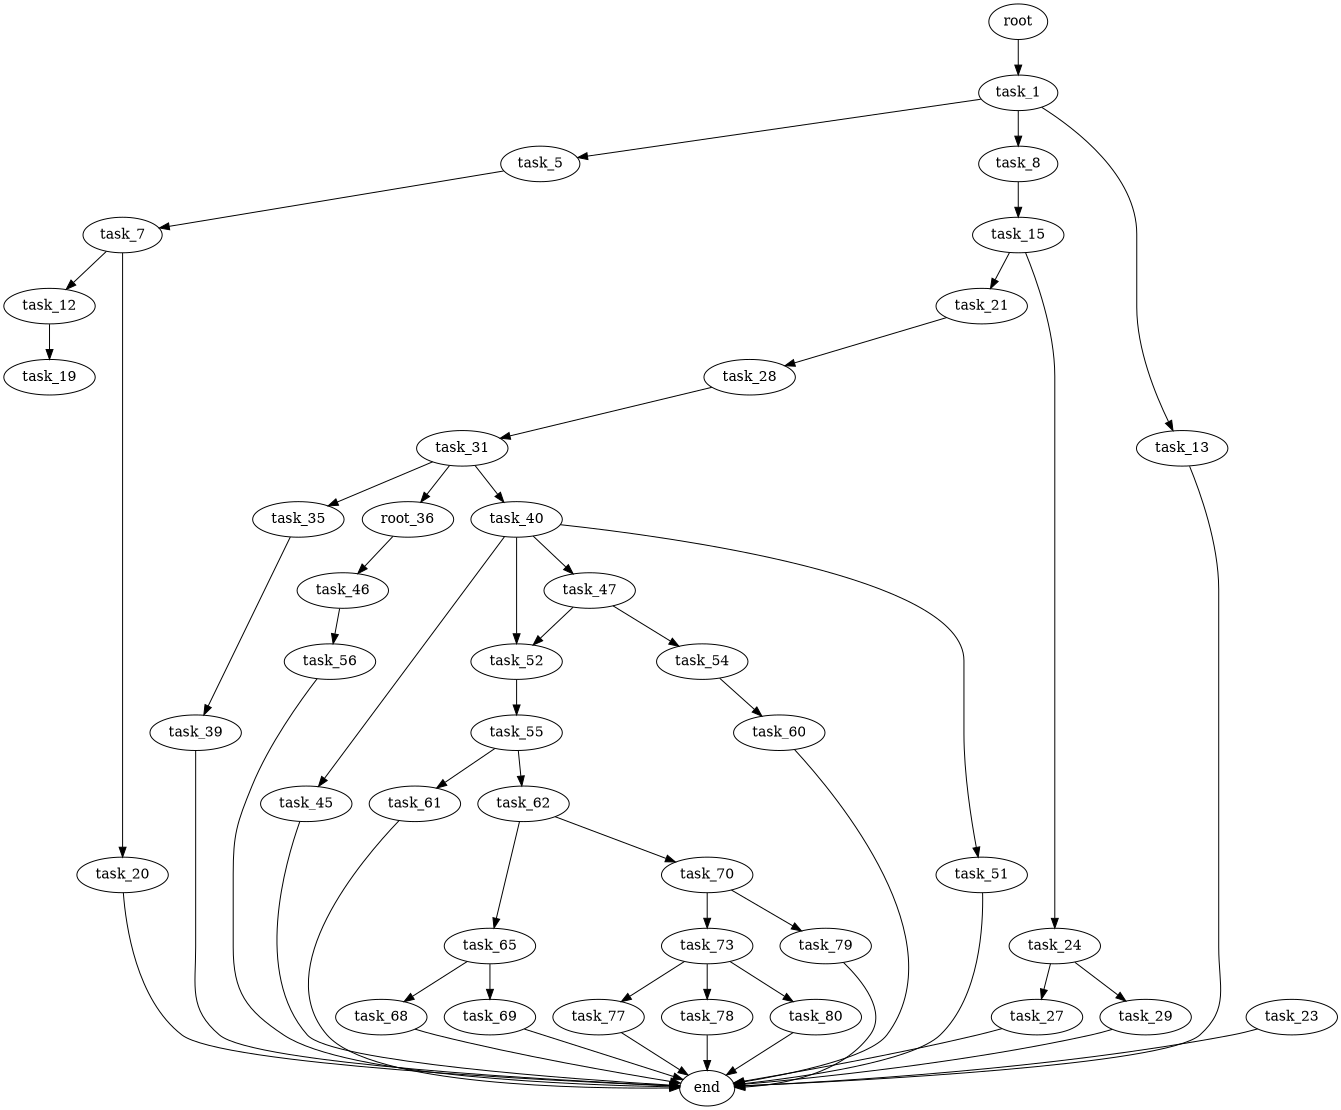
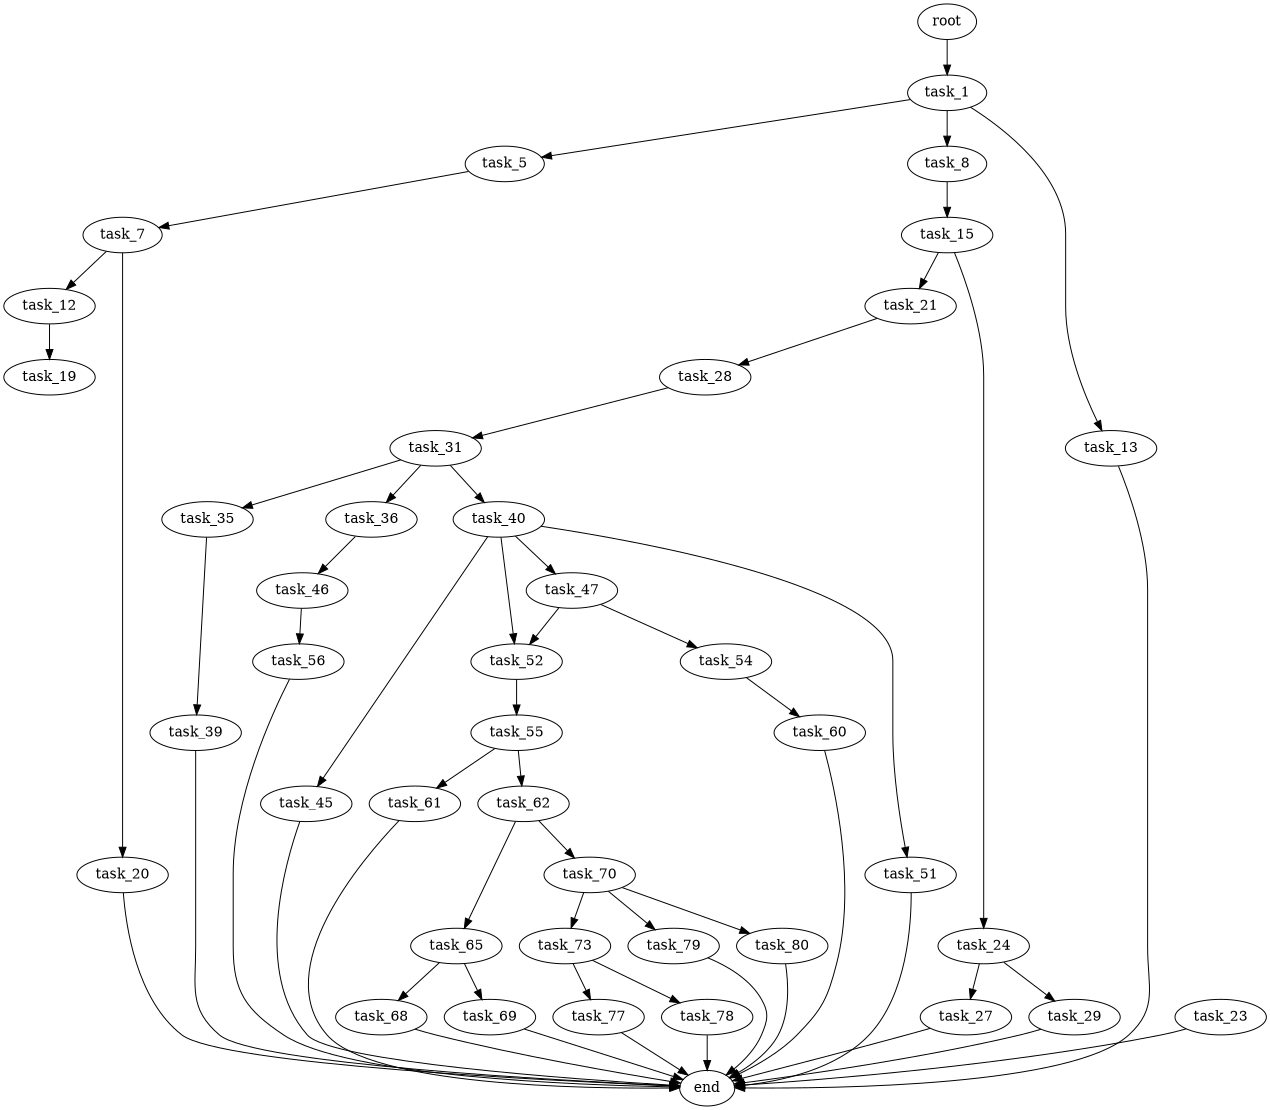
(408, 519) -> (371, 519)
(757, 979) -> (681, 909)
